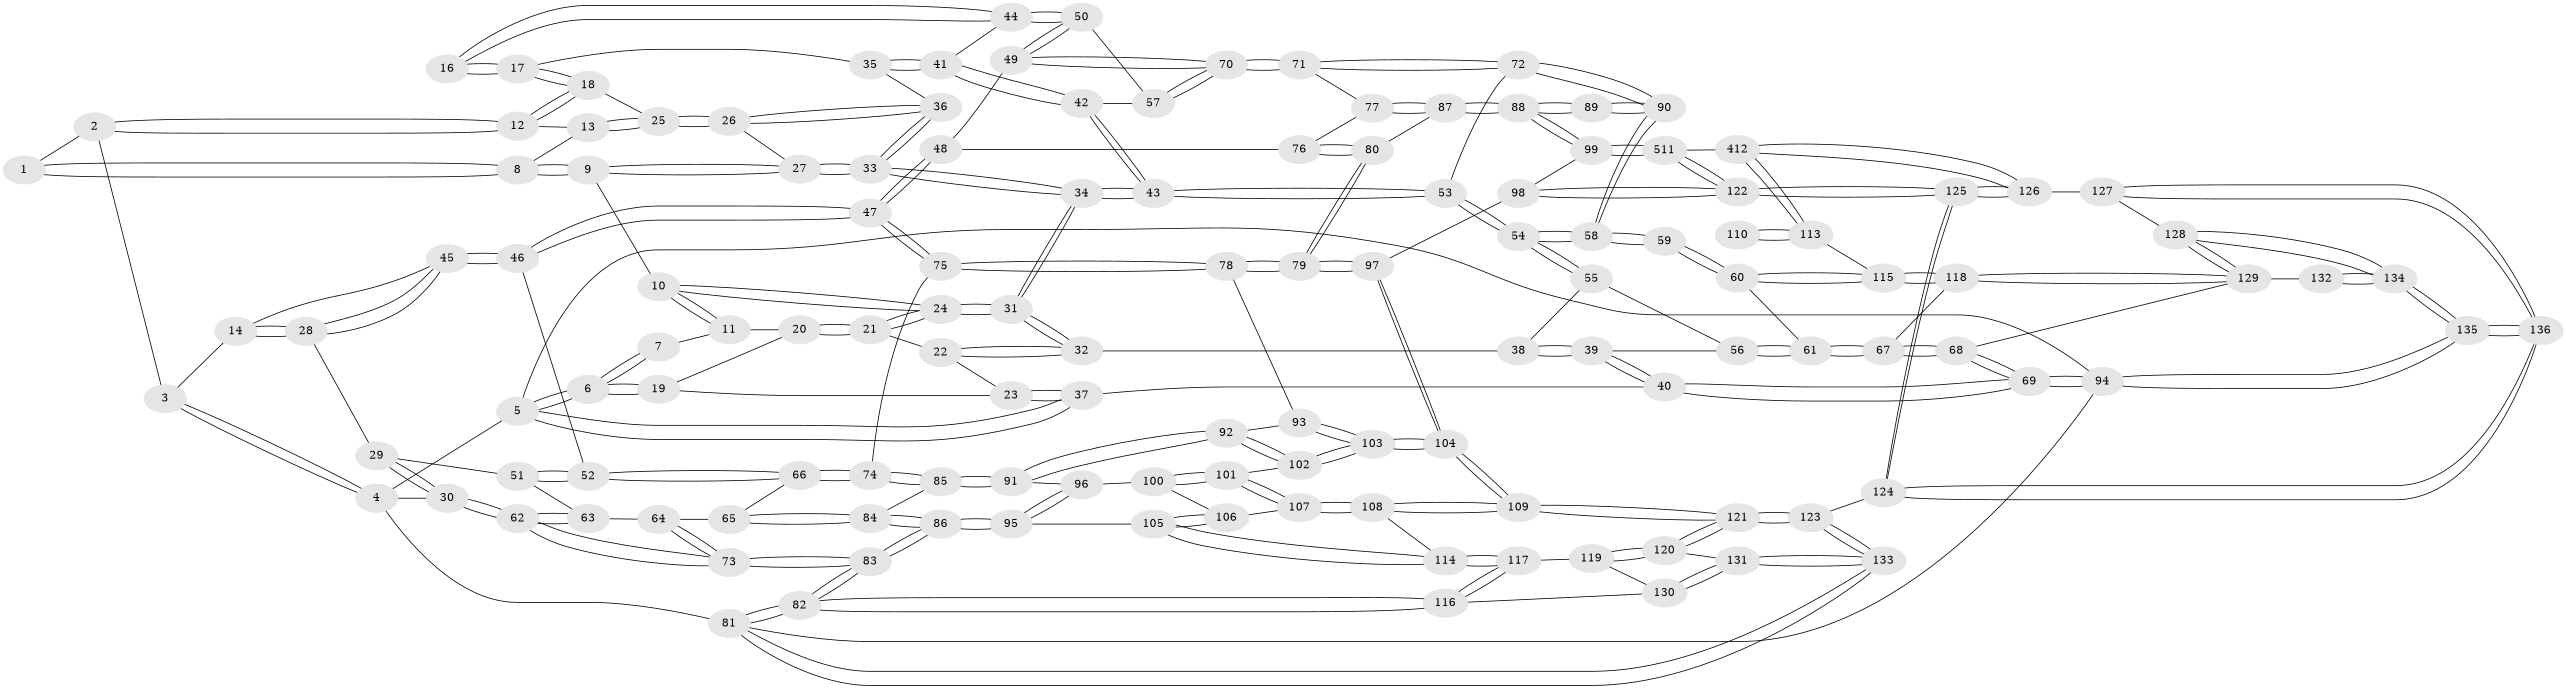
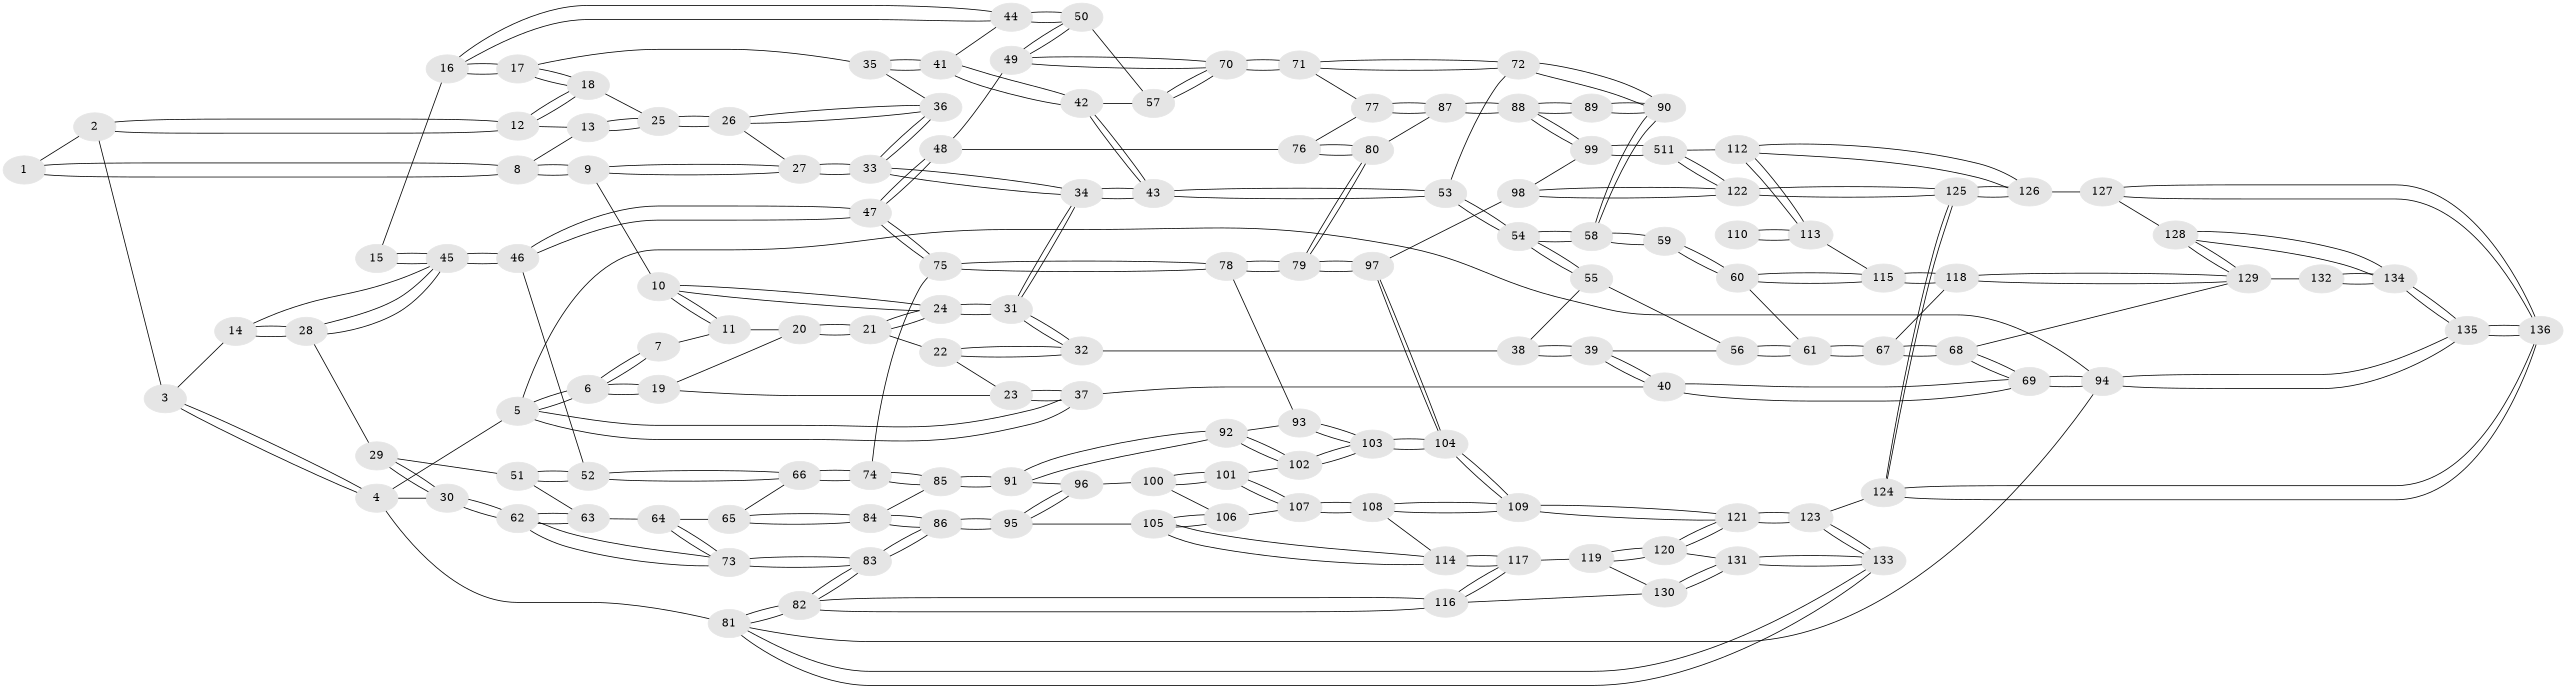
(1738, 150) -> (1738, 150)
none -> (377, 258)
